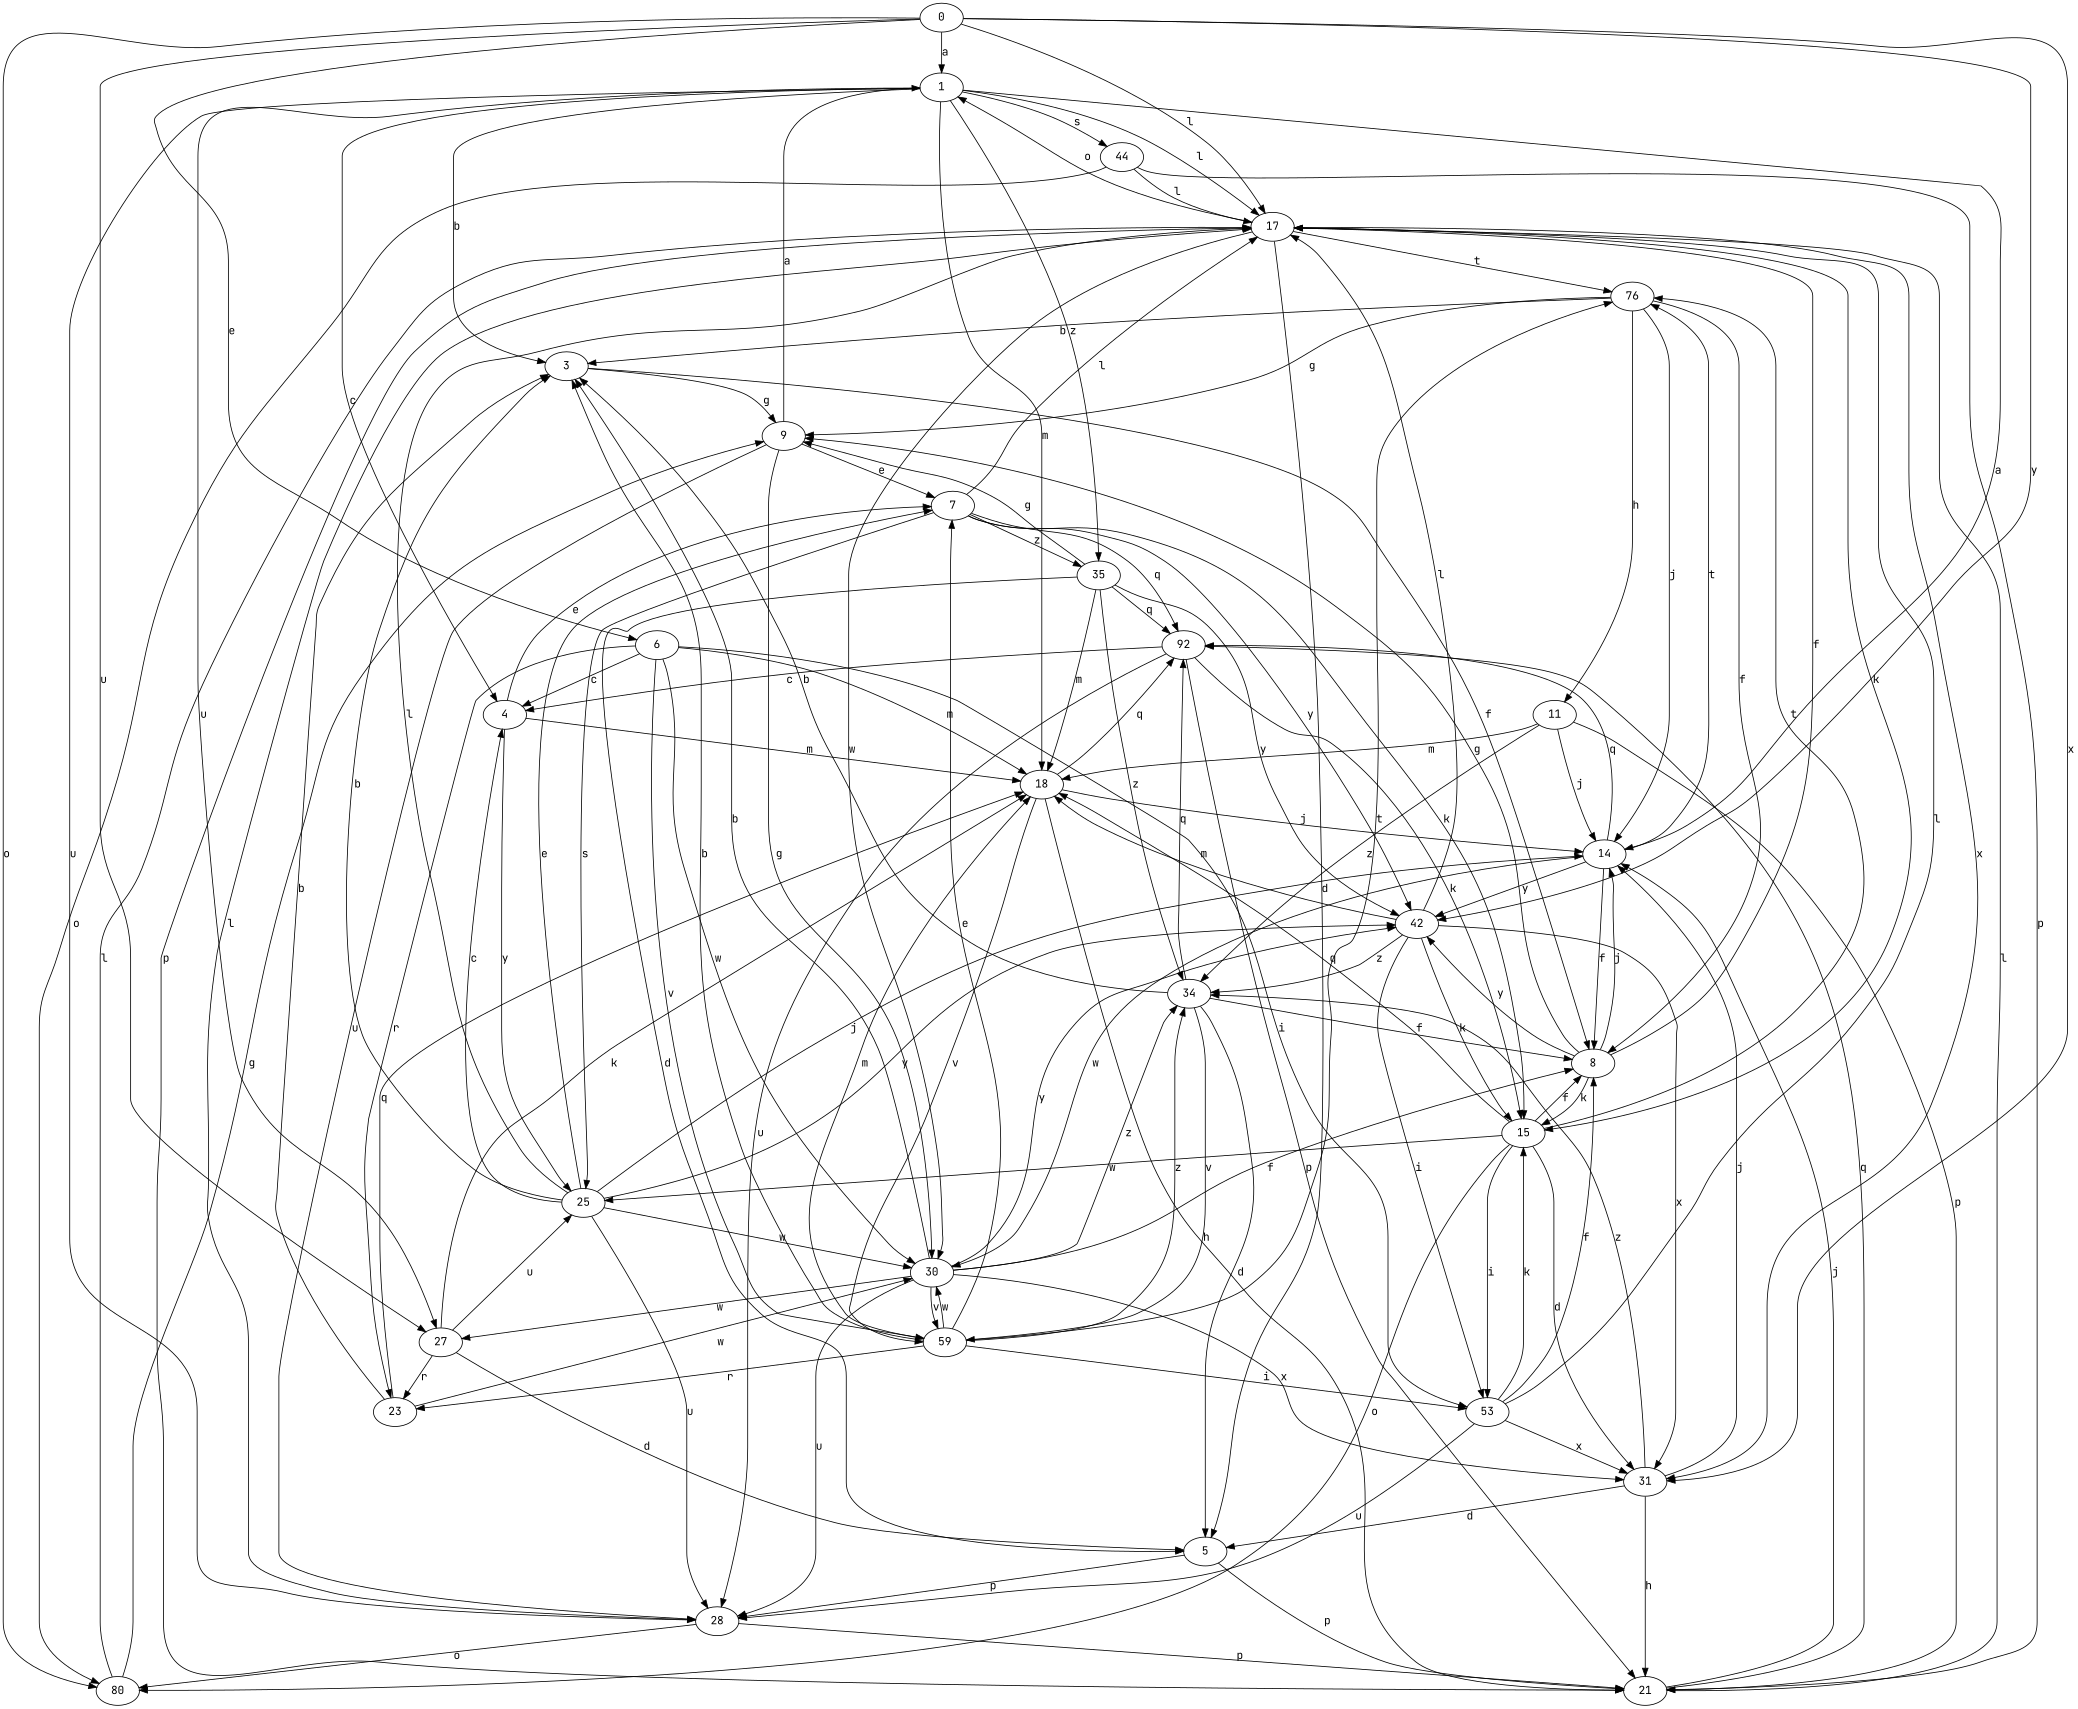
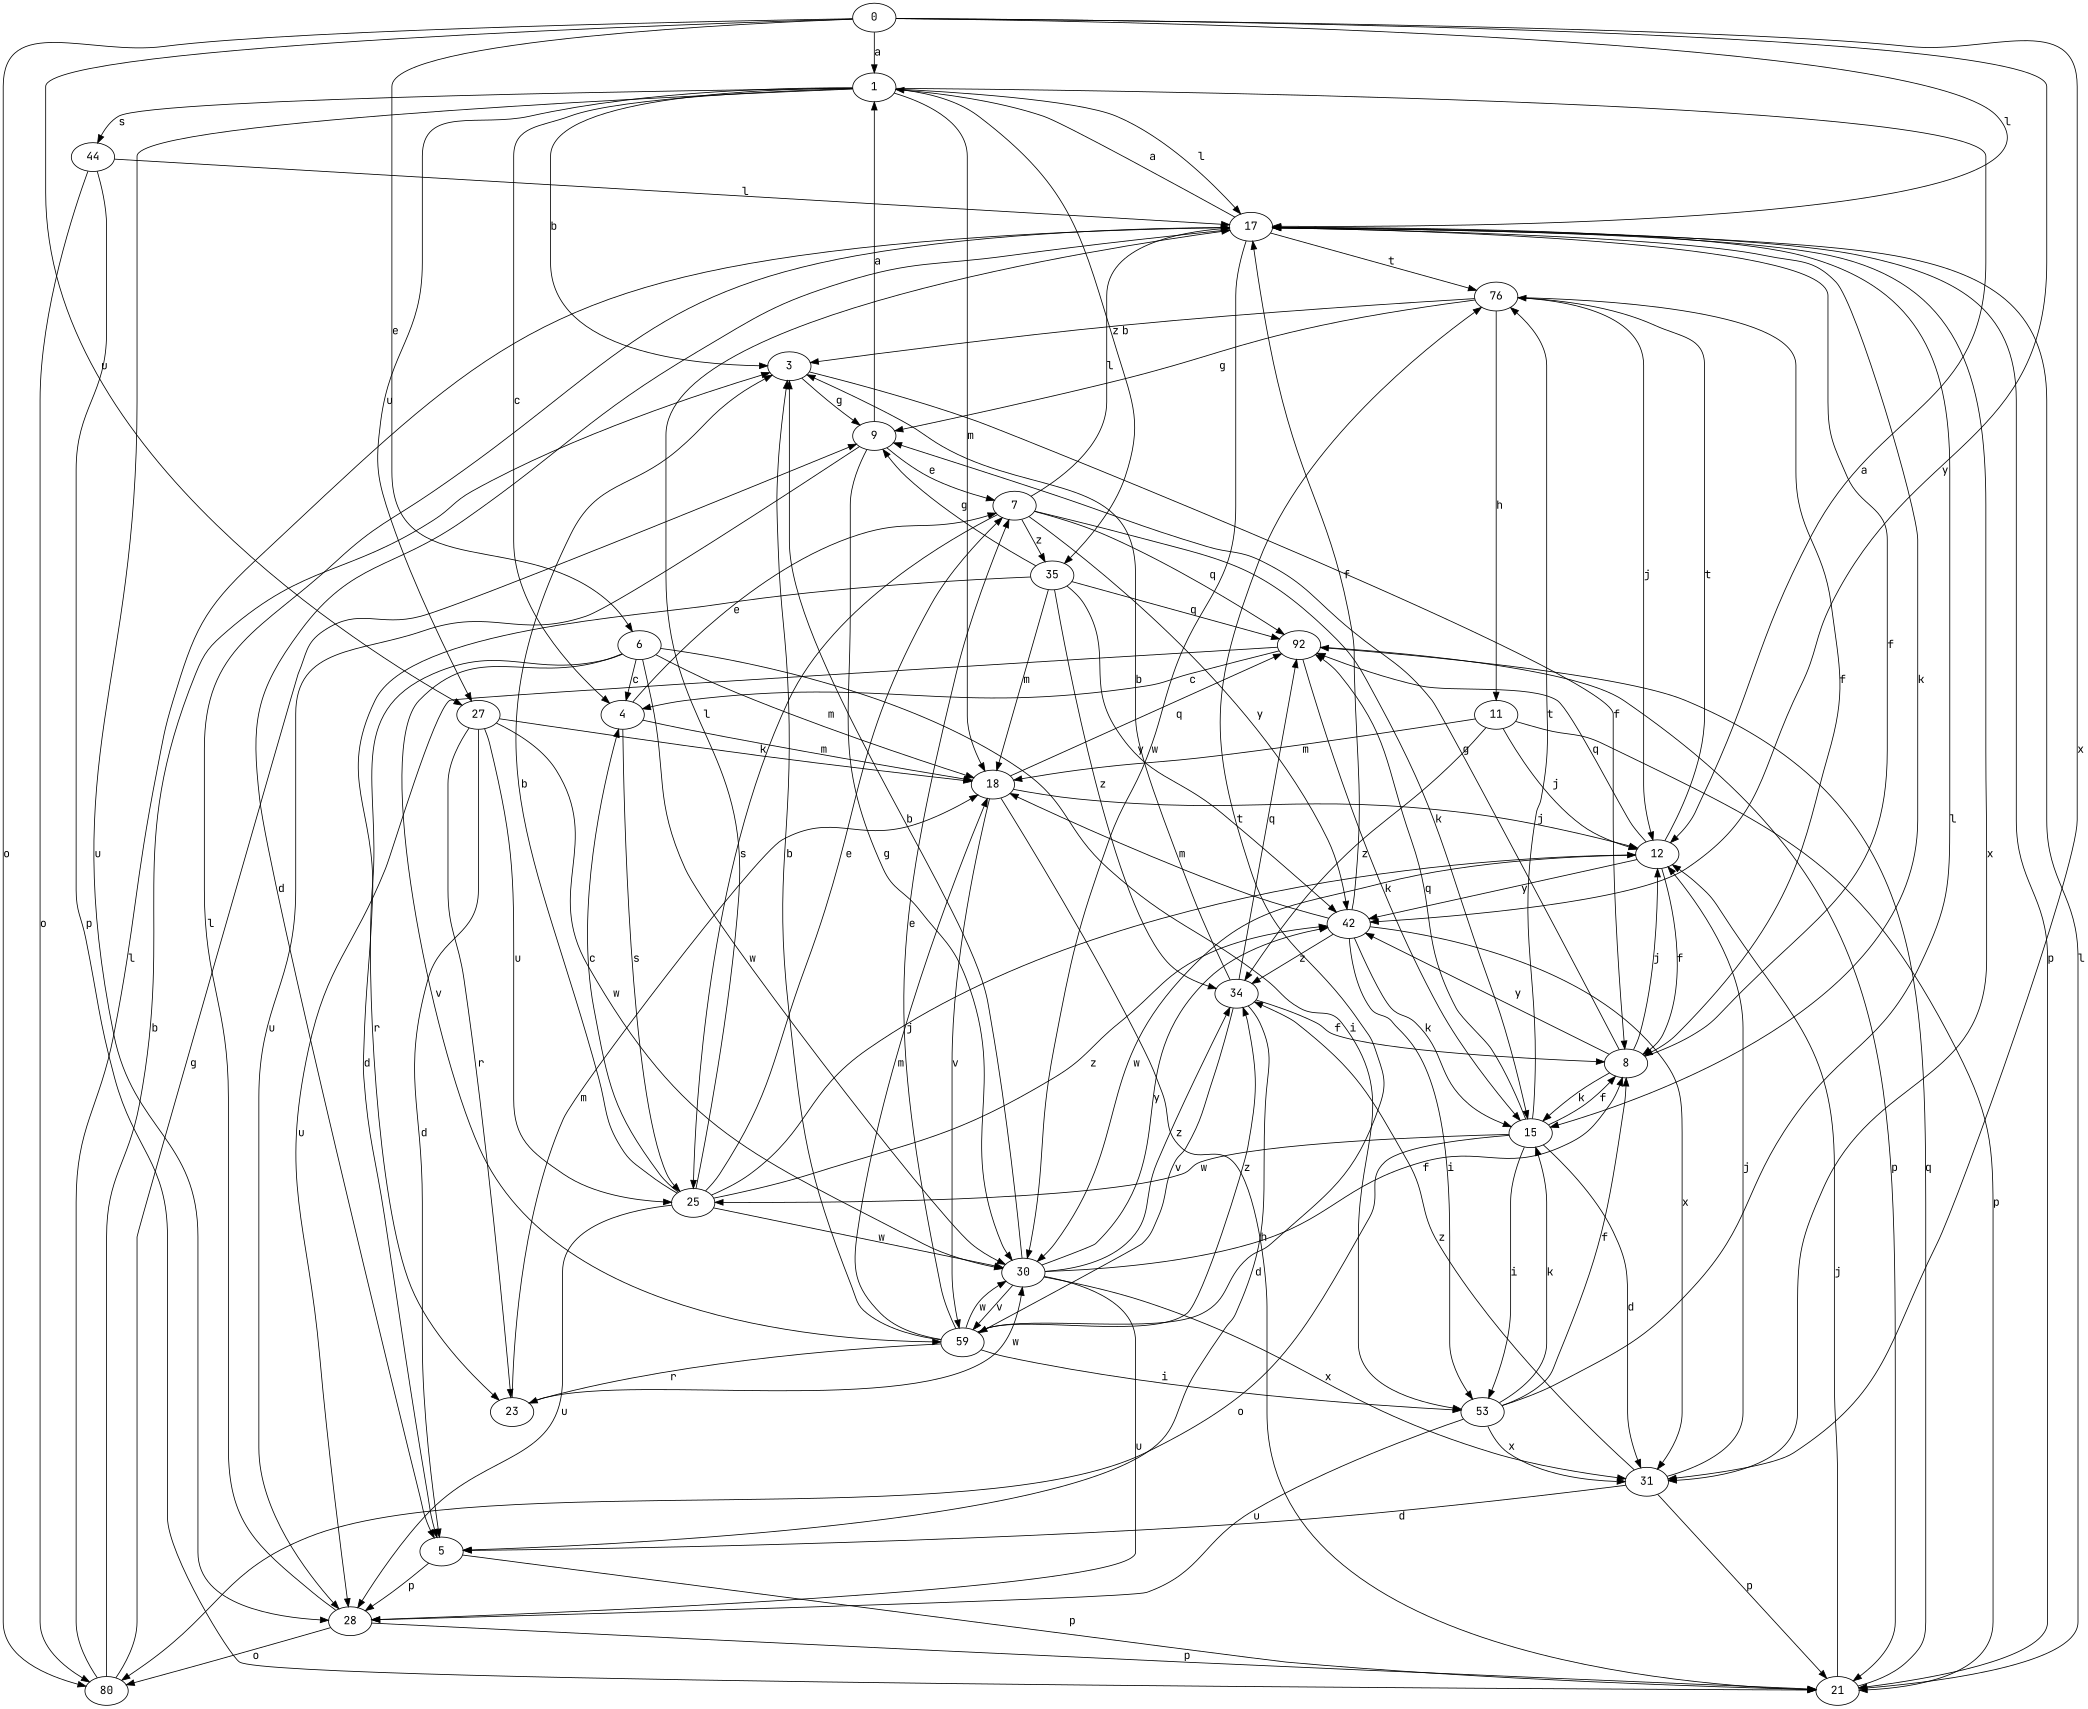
(1088, 157) -> (1153, 157)
(1441, 575) -> (1347, 575)
(1604, 854) -> (1657, 854)
(300, 856) -> (155, 850)
(1312, 951) -> (1424, 889)
(505, 959) -> (637, 959)
(905, 1063) -> (1093, 1063)
(384, 1098) -> (584, 1098)
(690, 1307) -> (655, 1065)
(1649, 1586) -> (1750, 1586)
